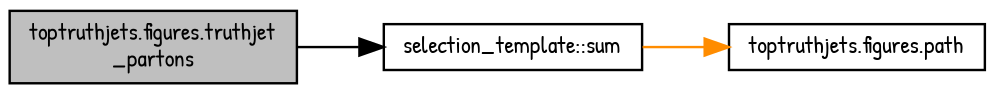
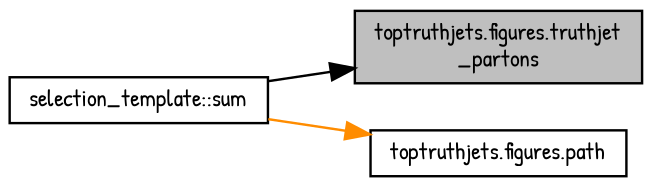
(328, 47) -> (299, 77)
